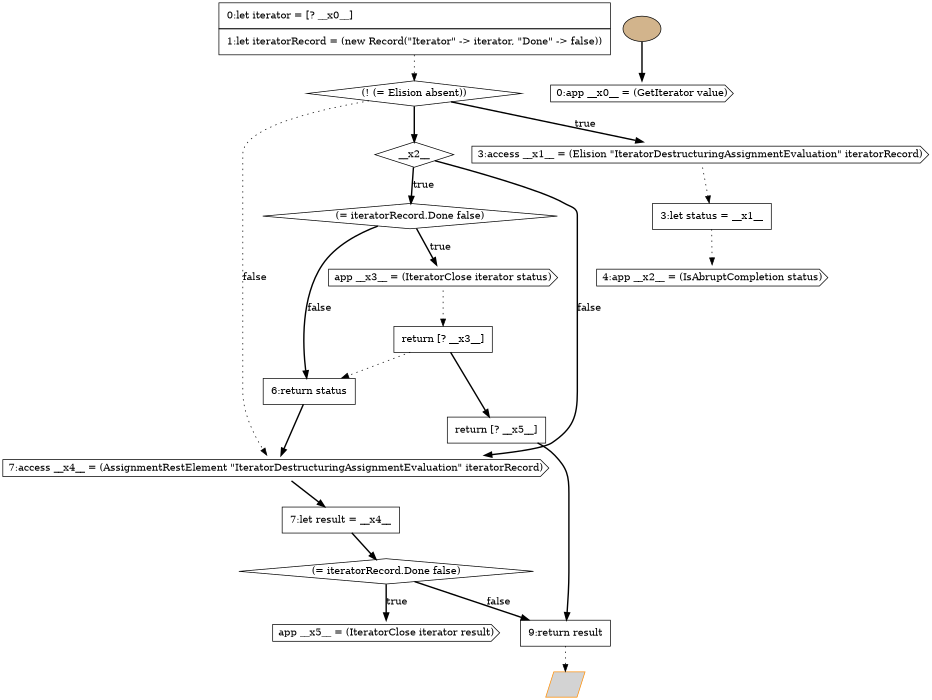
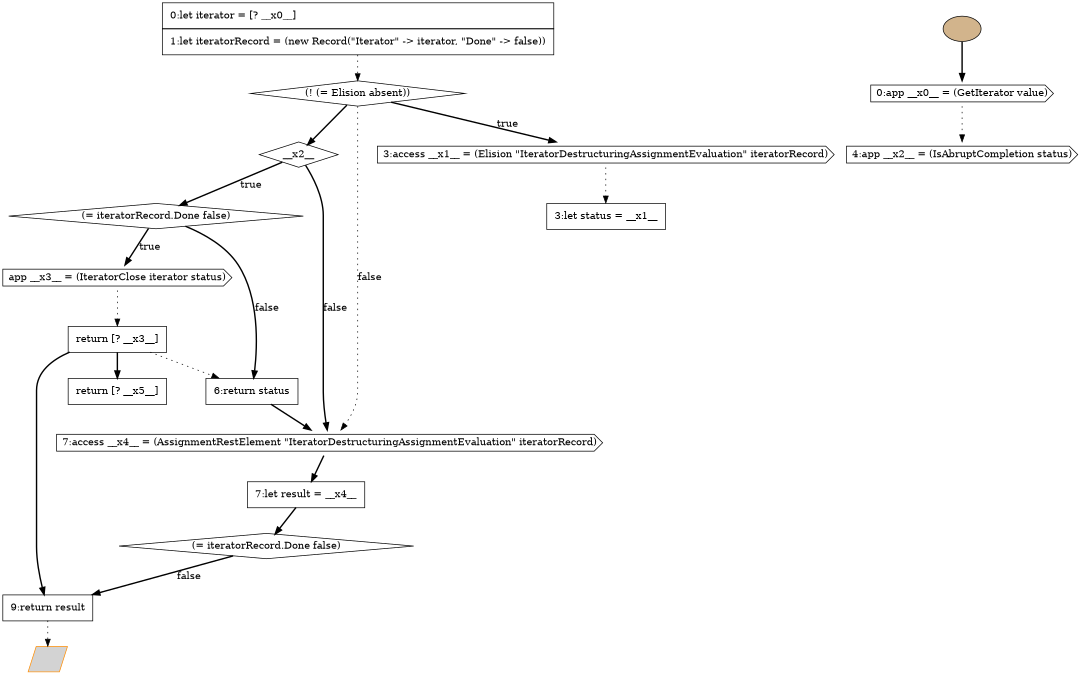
(712, 244) -> (962, 121)
(569, 521) -> (37, 462)
(386, 633) -> none
